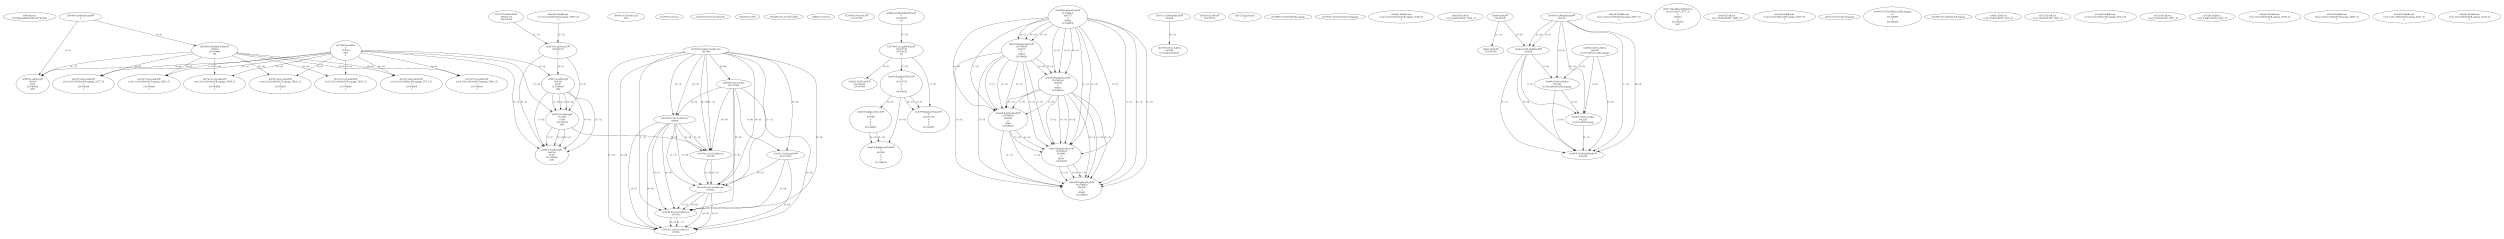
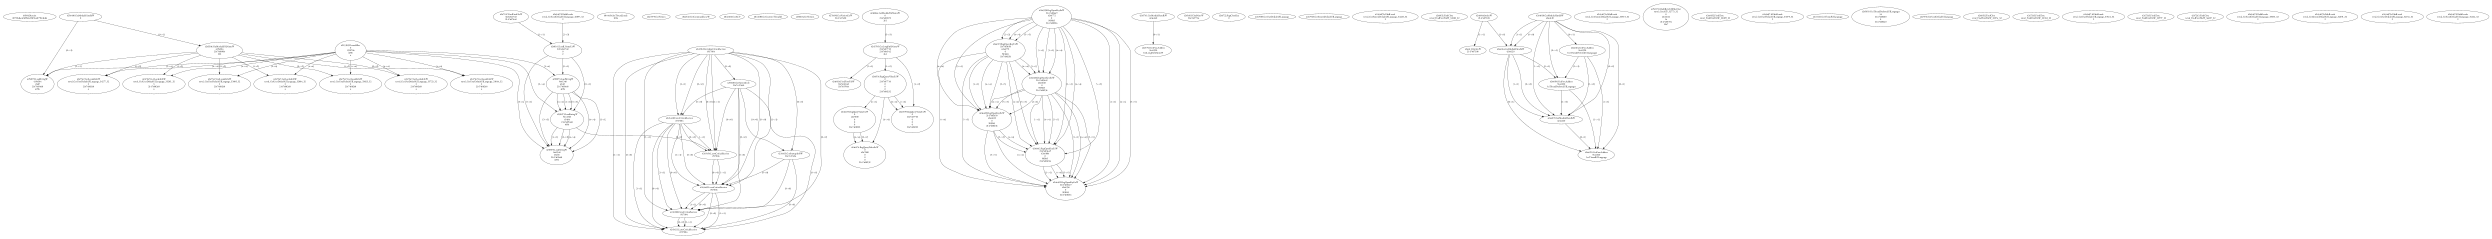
none -> (1565, 32)
(1583, 137) -> (1577, 136)
